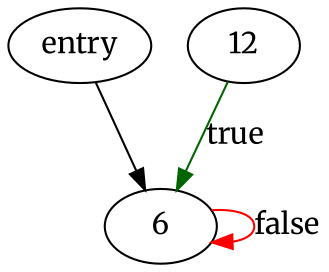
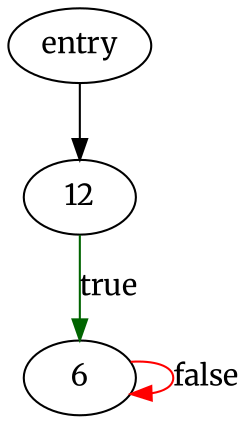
(116, 127) -> (80, 111)
